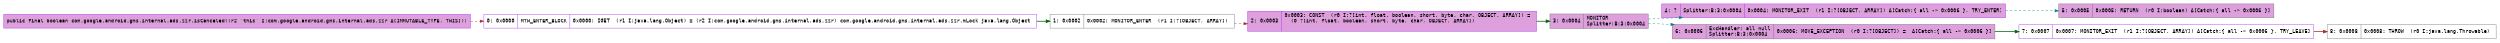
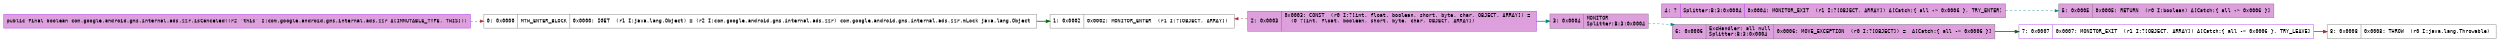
(1664, 18) -> none
(760, 21) -> (760, 21)
(1541, 21) -> (1541, 21)
(1239, 24) -> (1243, 19)
